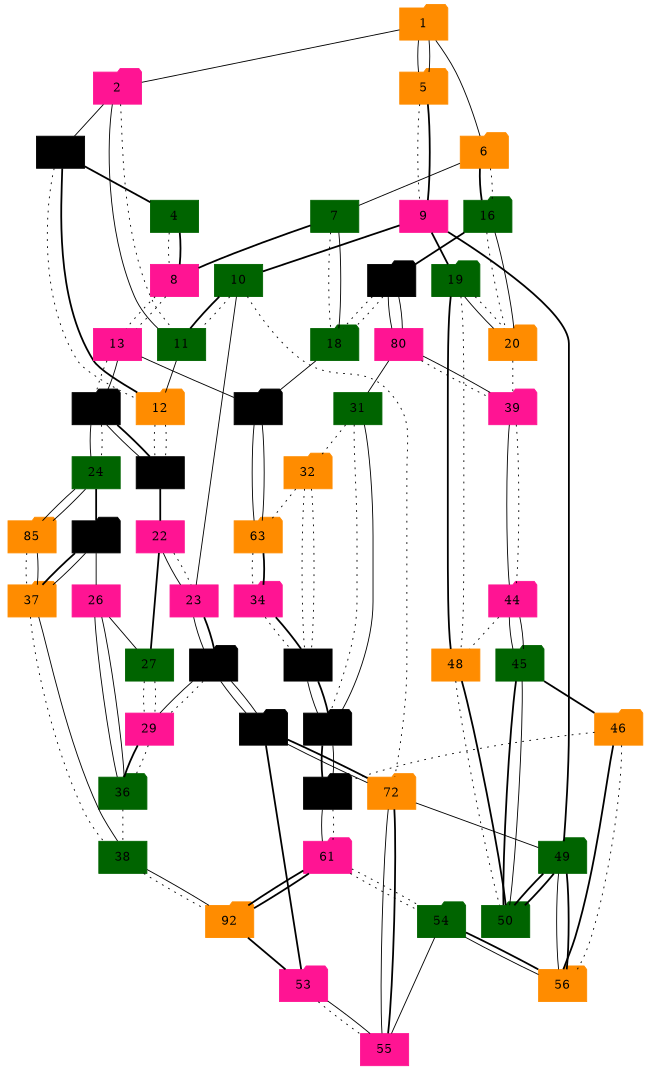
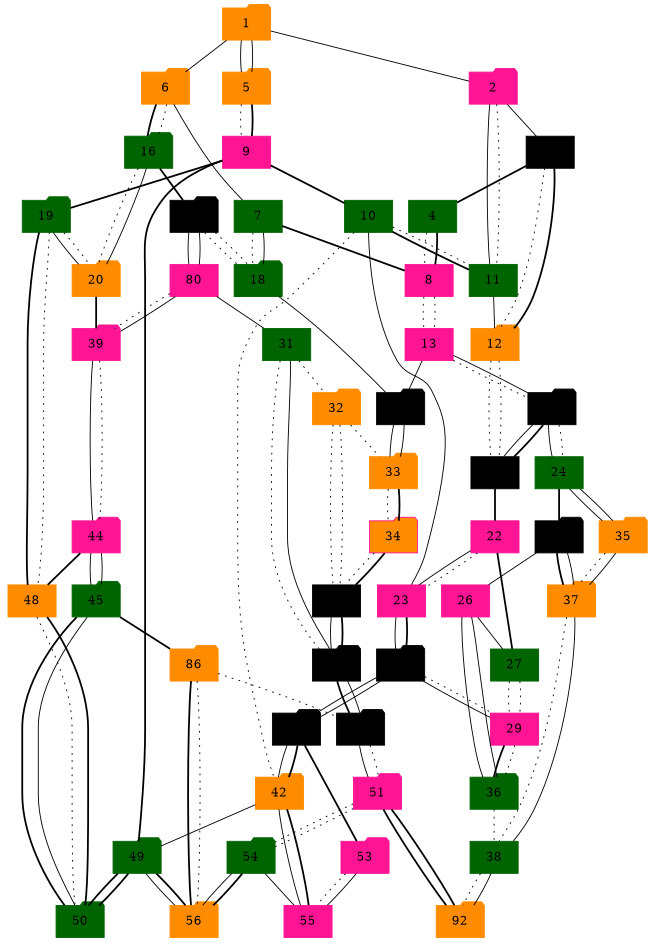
(513, 377) -> (96, 313)
(32, 537) -> (623, 537)
(258, 537) -> (394, 473)
(258, 601) -> (394, 537)
(484, 633) -> (64, 569)
(619, 729) -> (194, 665)
(392, 793) -> (280, 793)
(328, 857) -> (377, 793)
(267, 954) -> none
